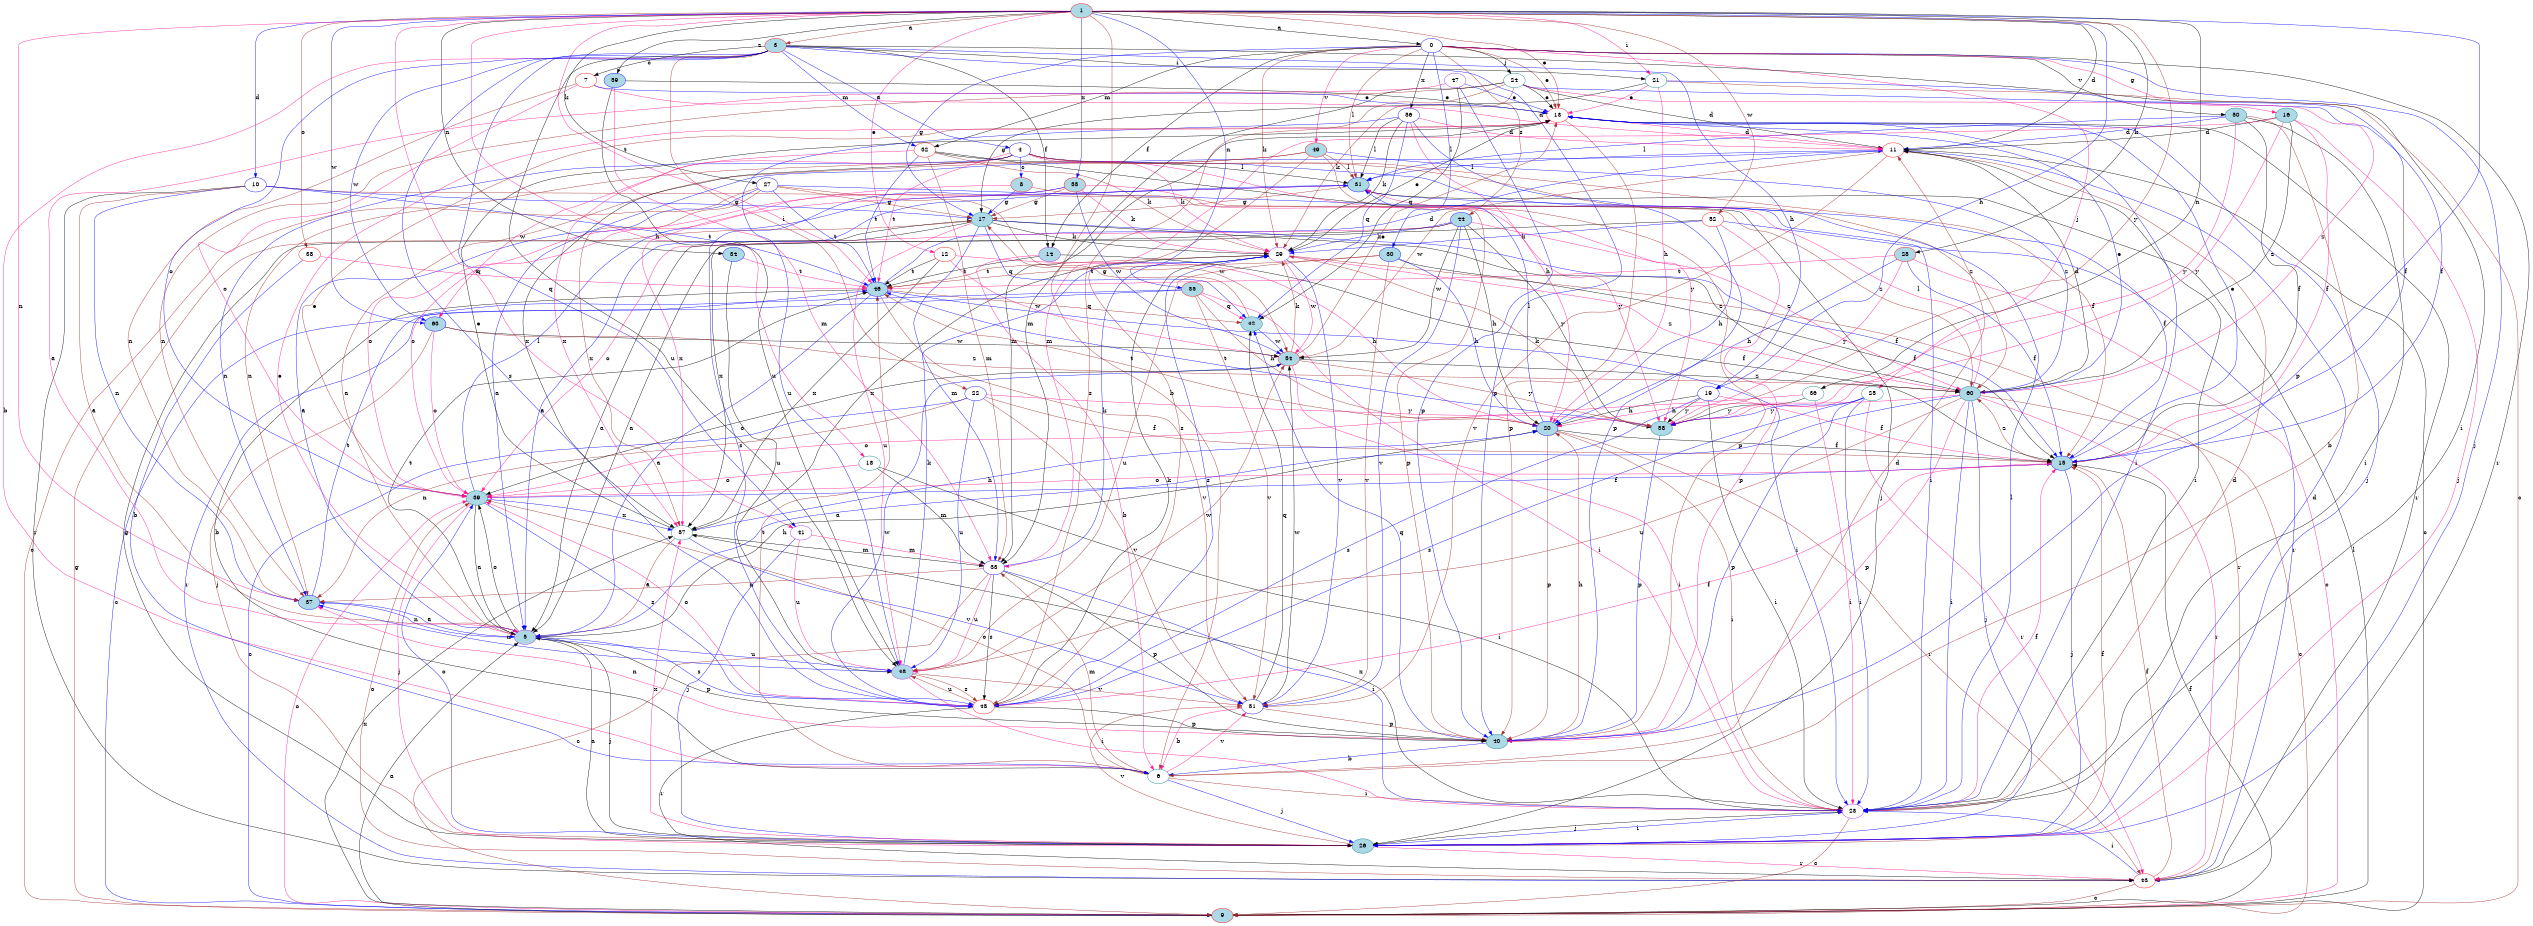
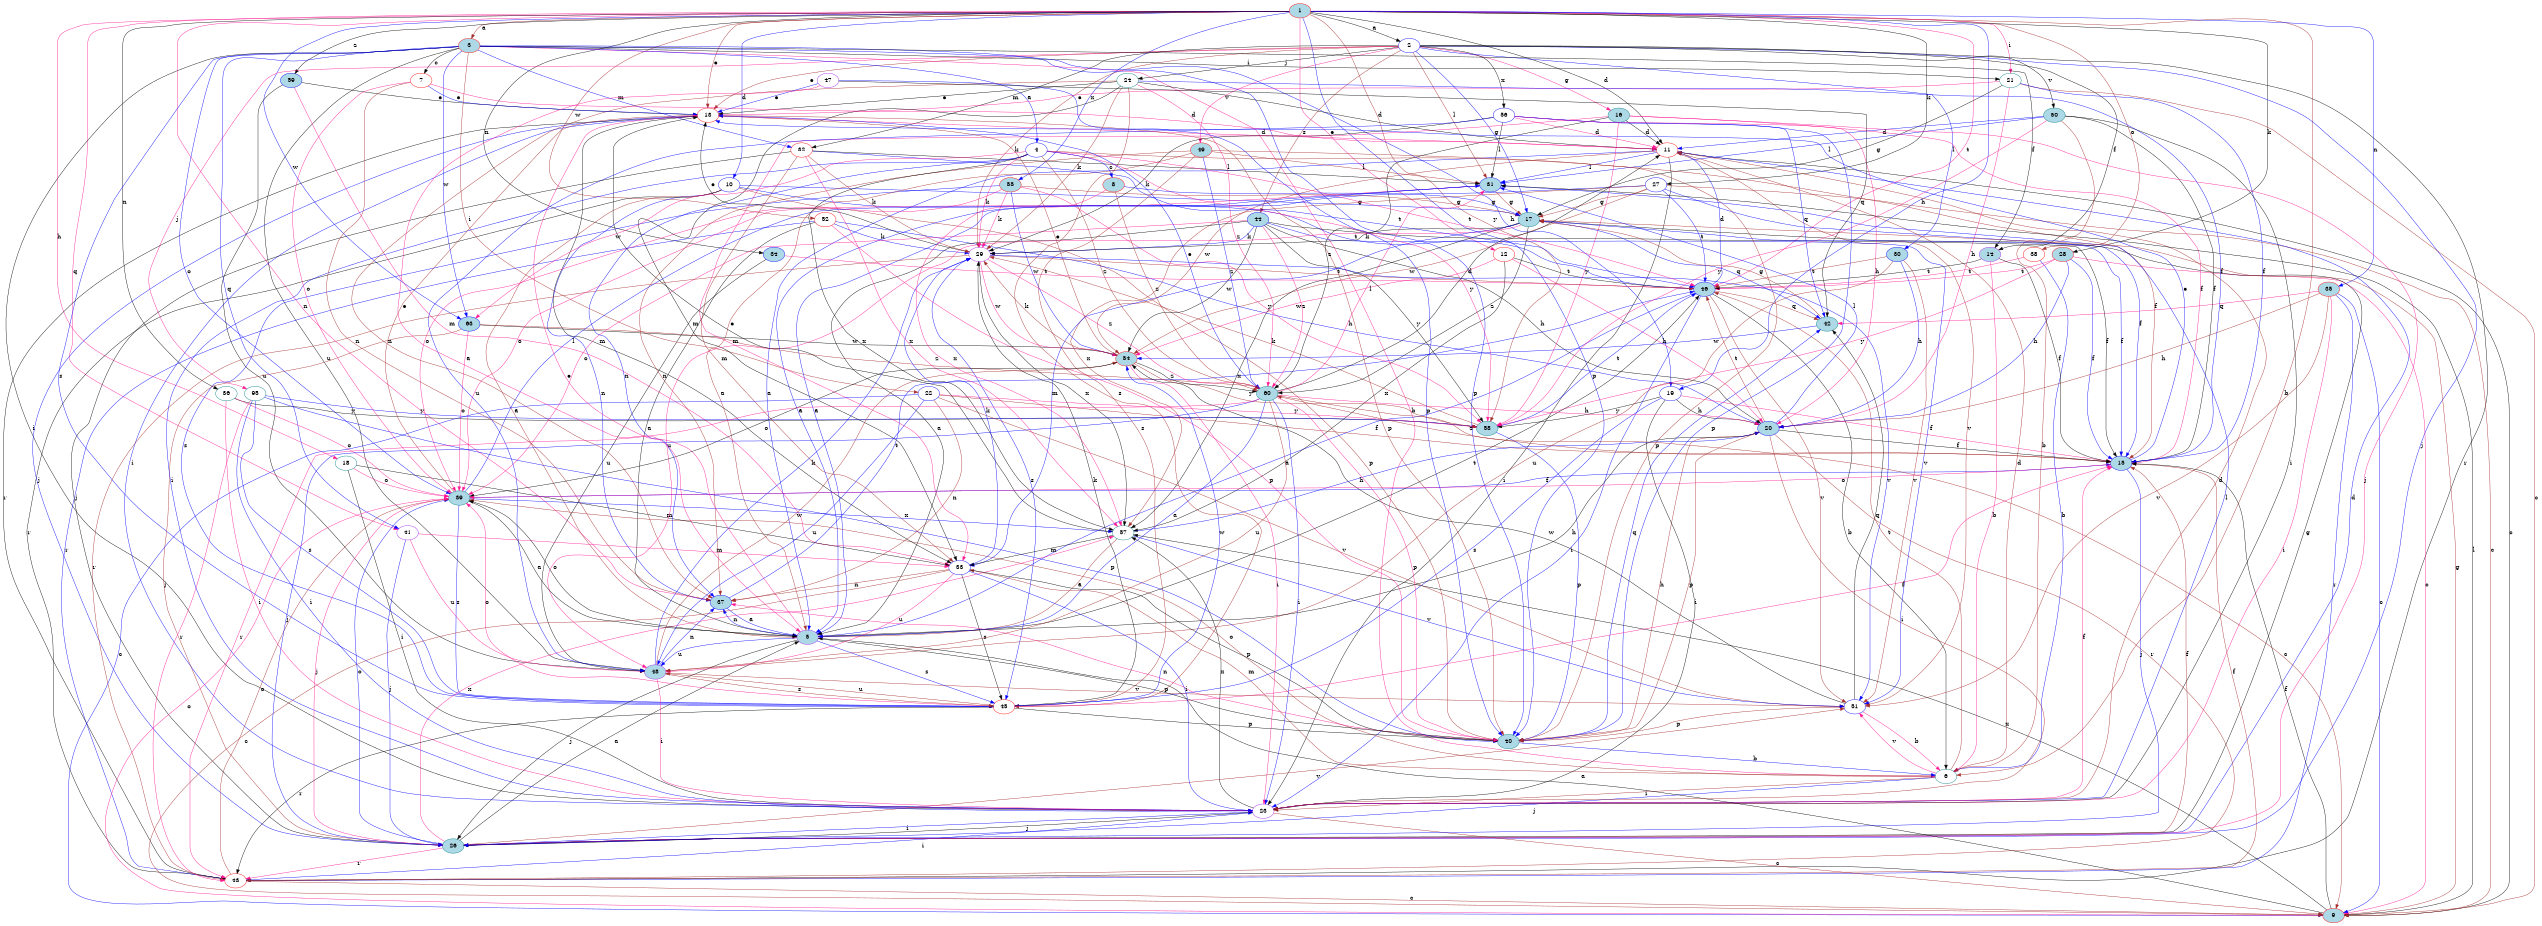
(1432, 46) -> (1409, 46)
(1741, 322) -> (1600, 239)
(1872, 394) -> (255, 394)
